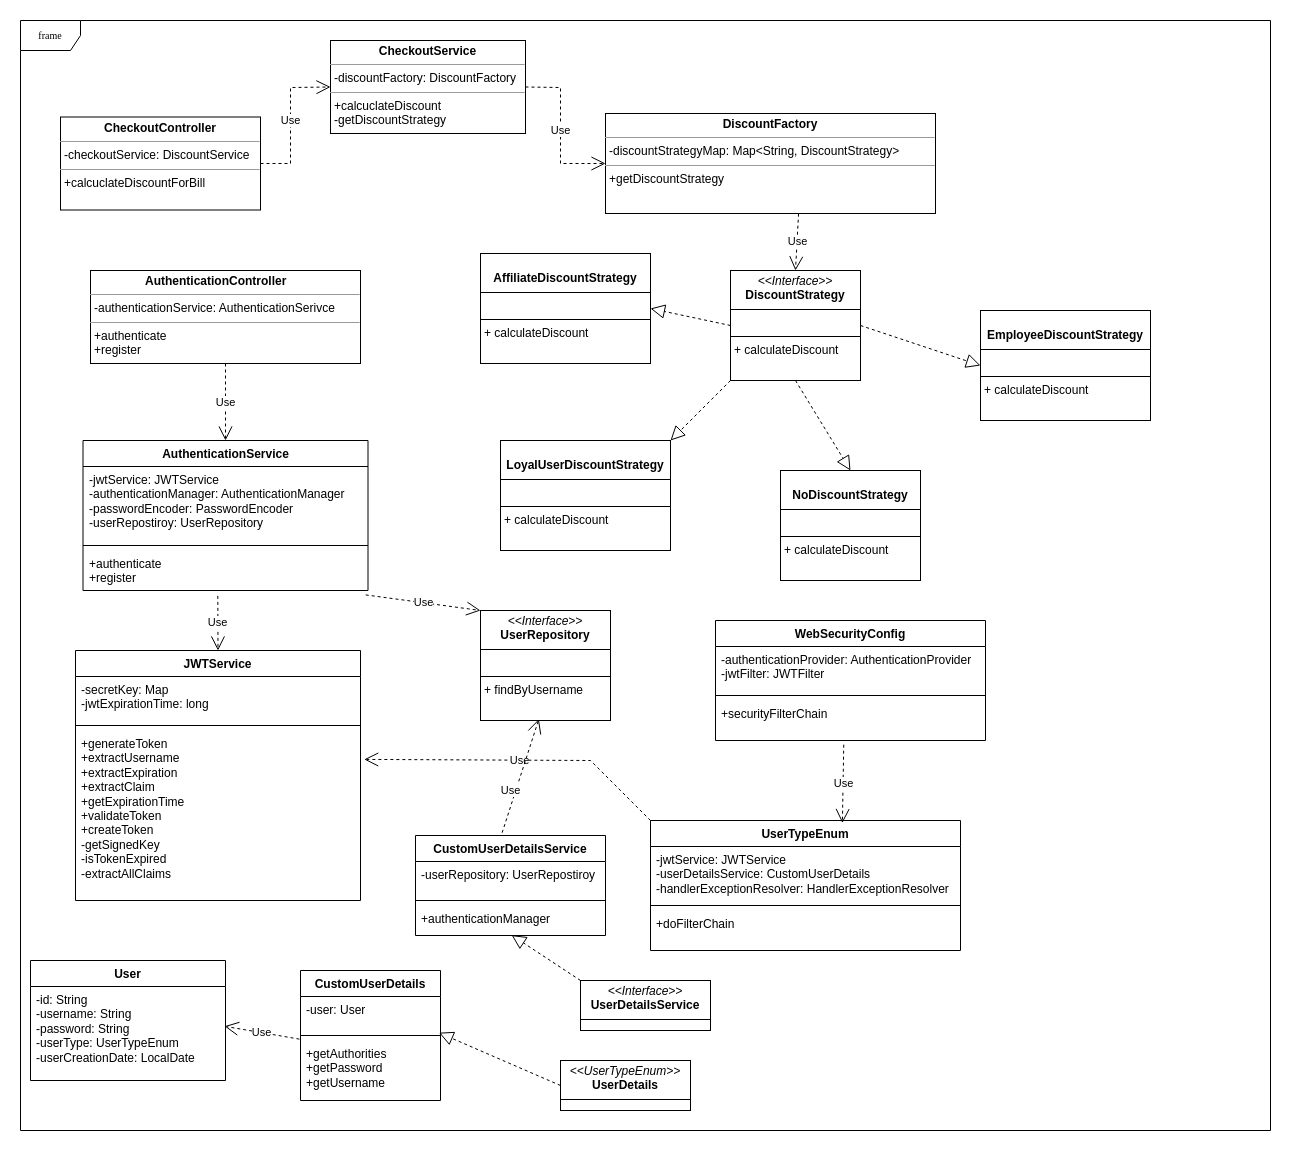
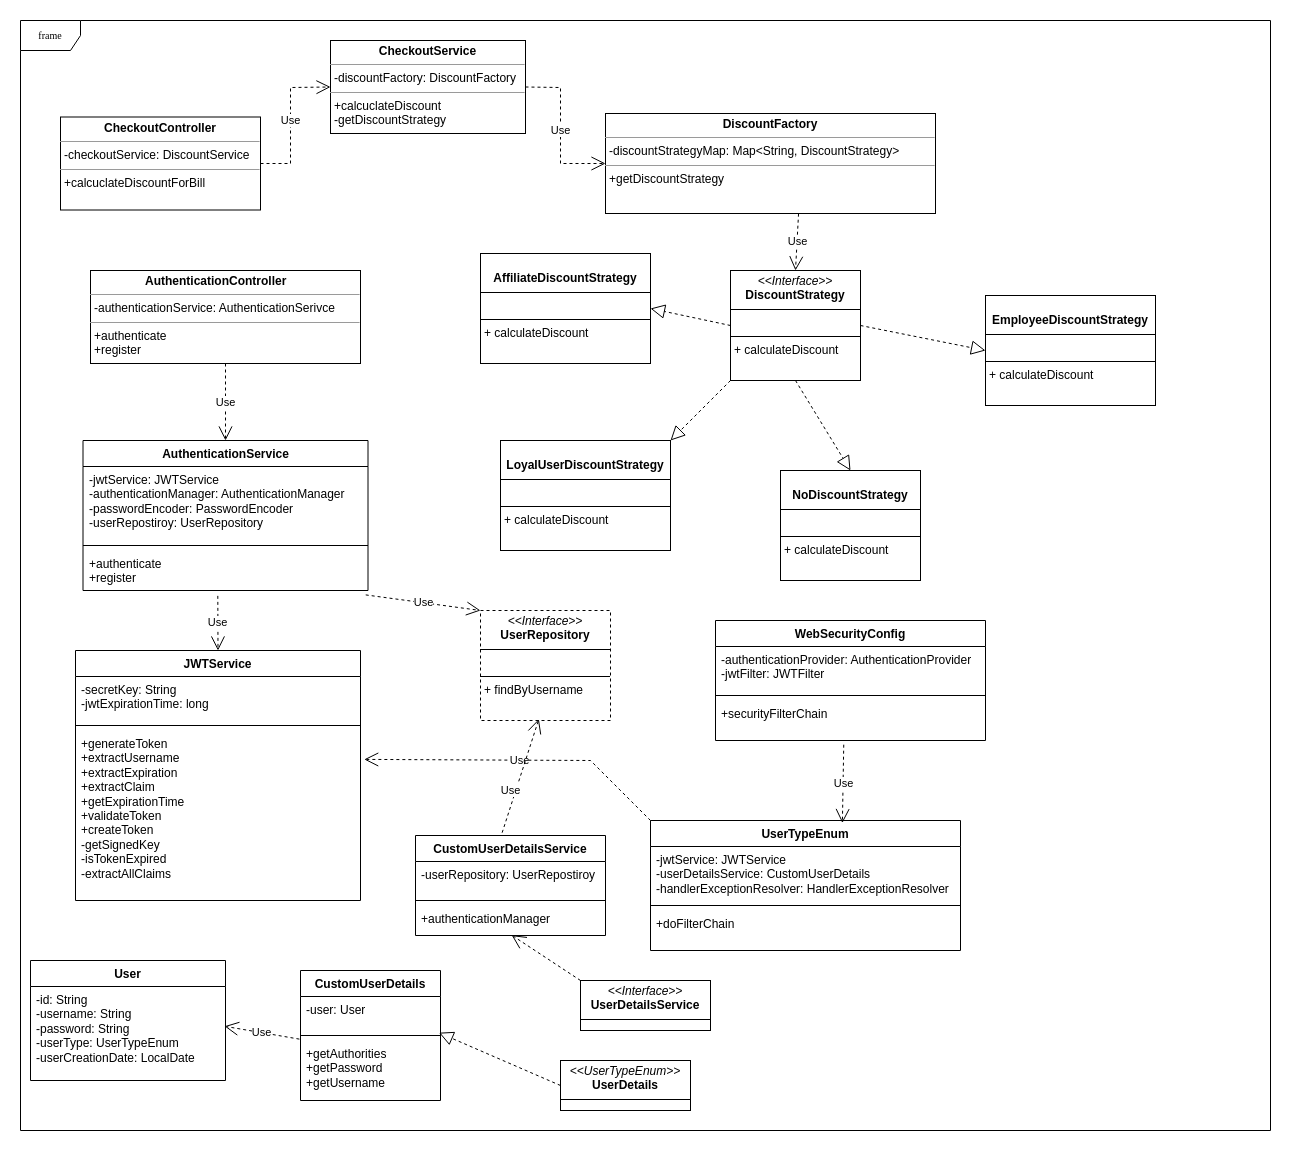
(1066, 366) -> (1071, 351)
(546, 666) -> (546, 666)
(153, 698) -> (153, 698)
(524, 943) -> (519, 940)
